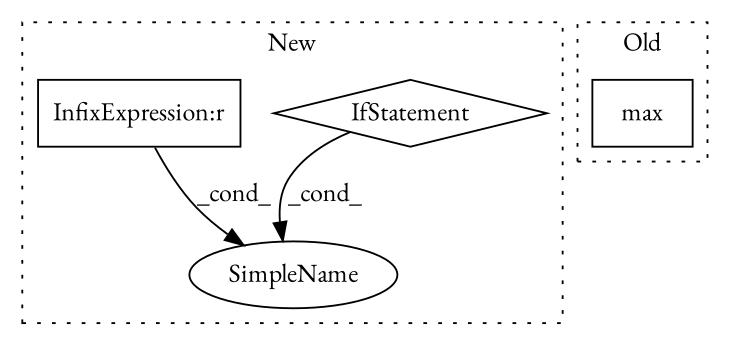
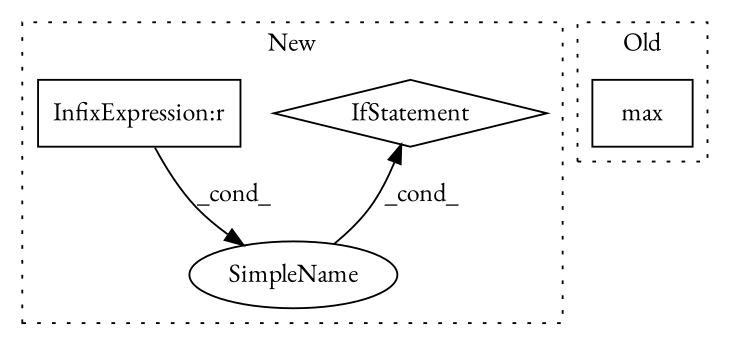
(299, 166) -> (370, 207)
